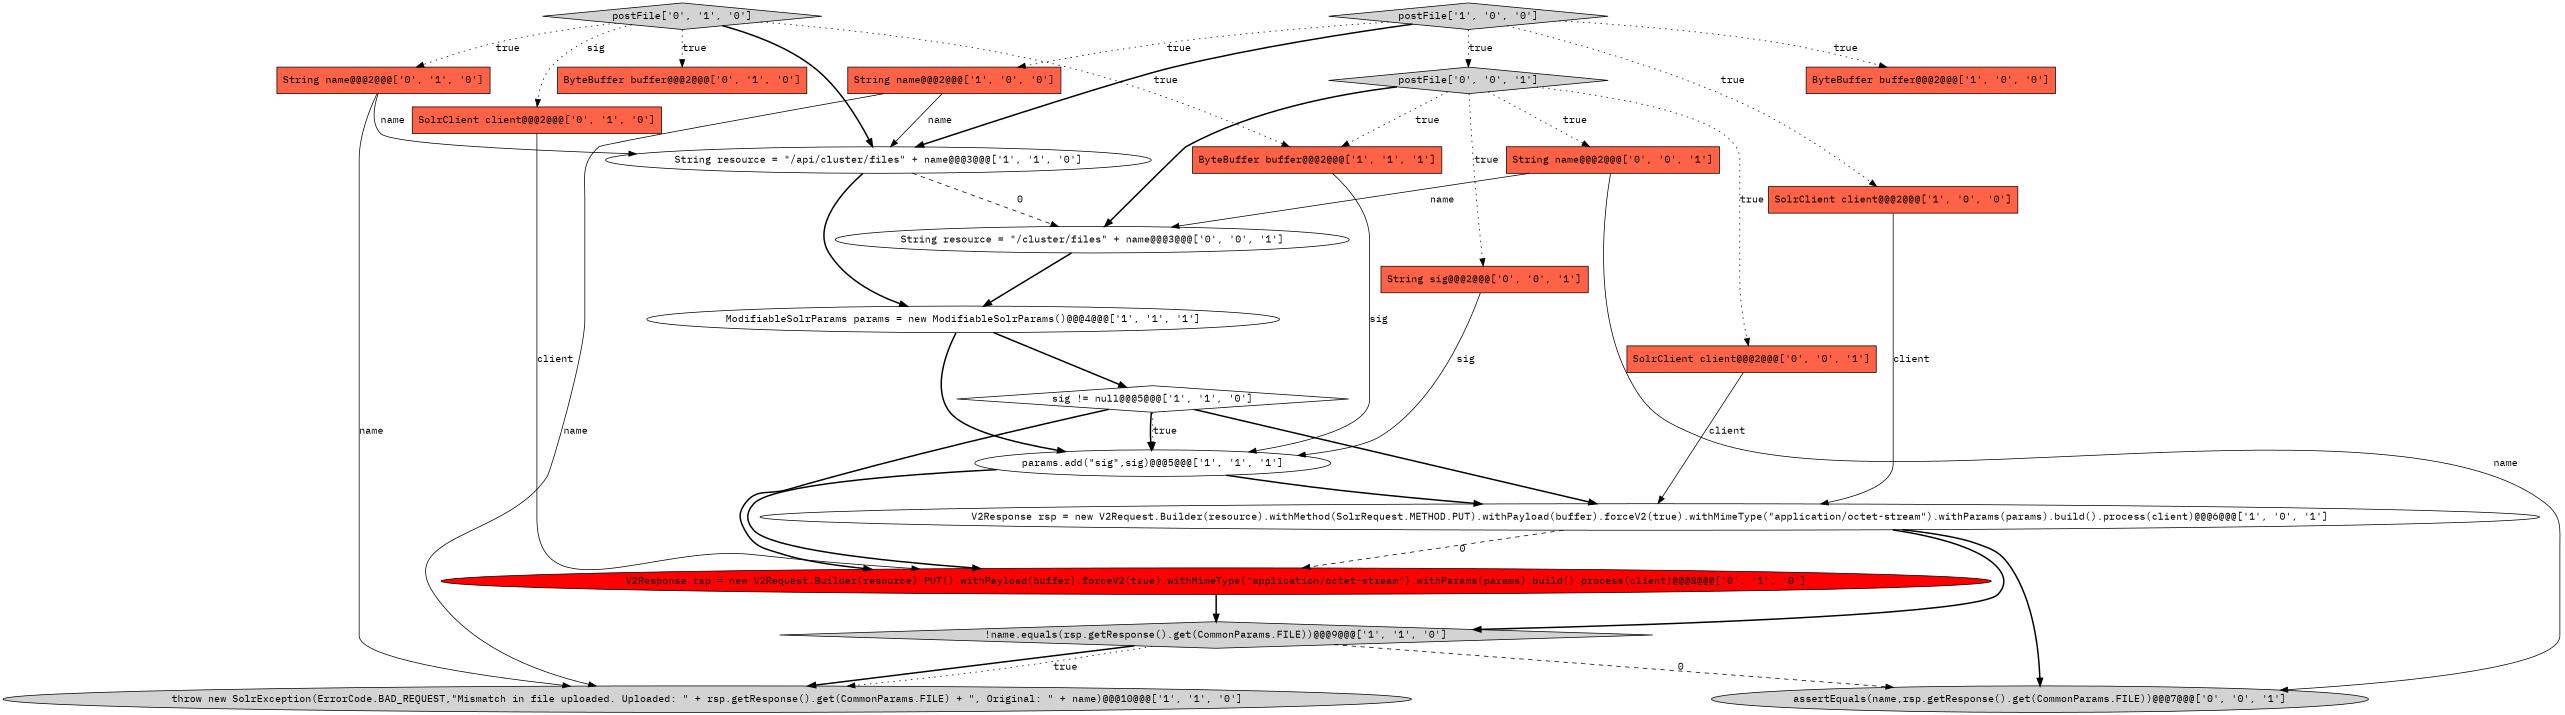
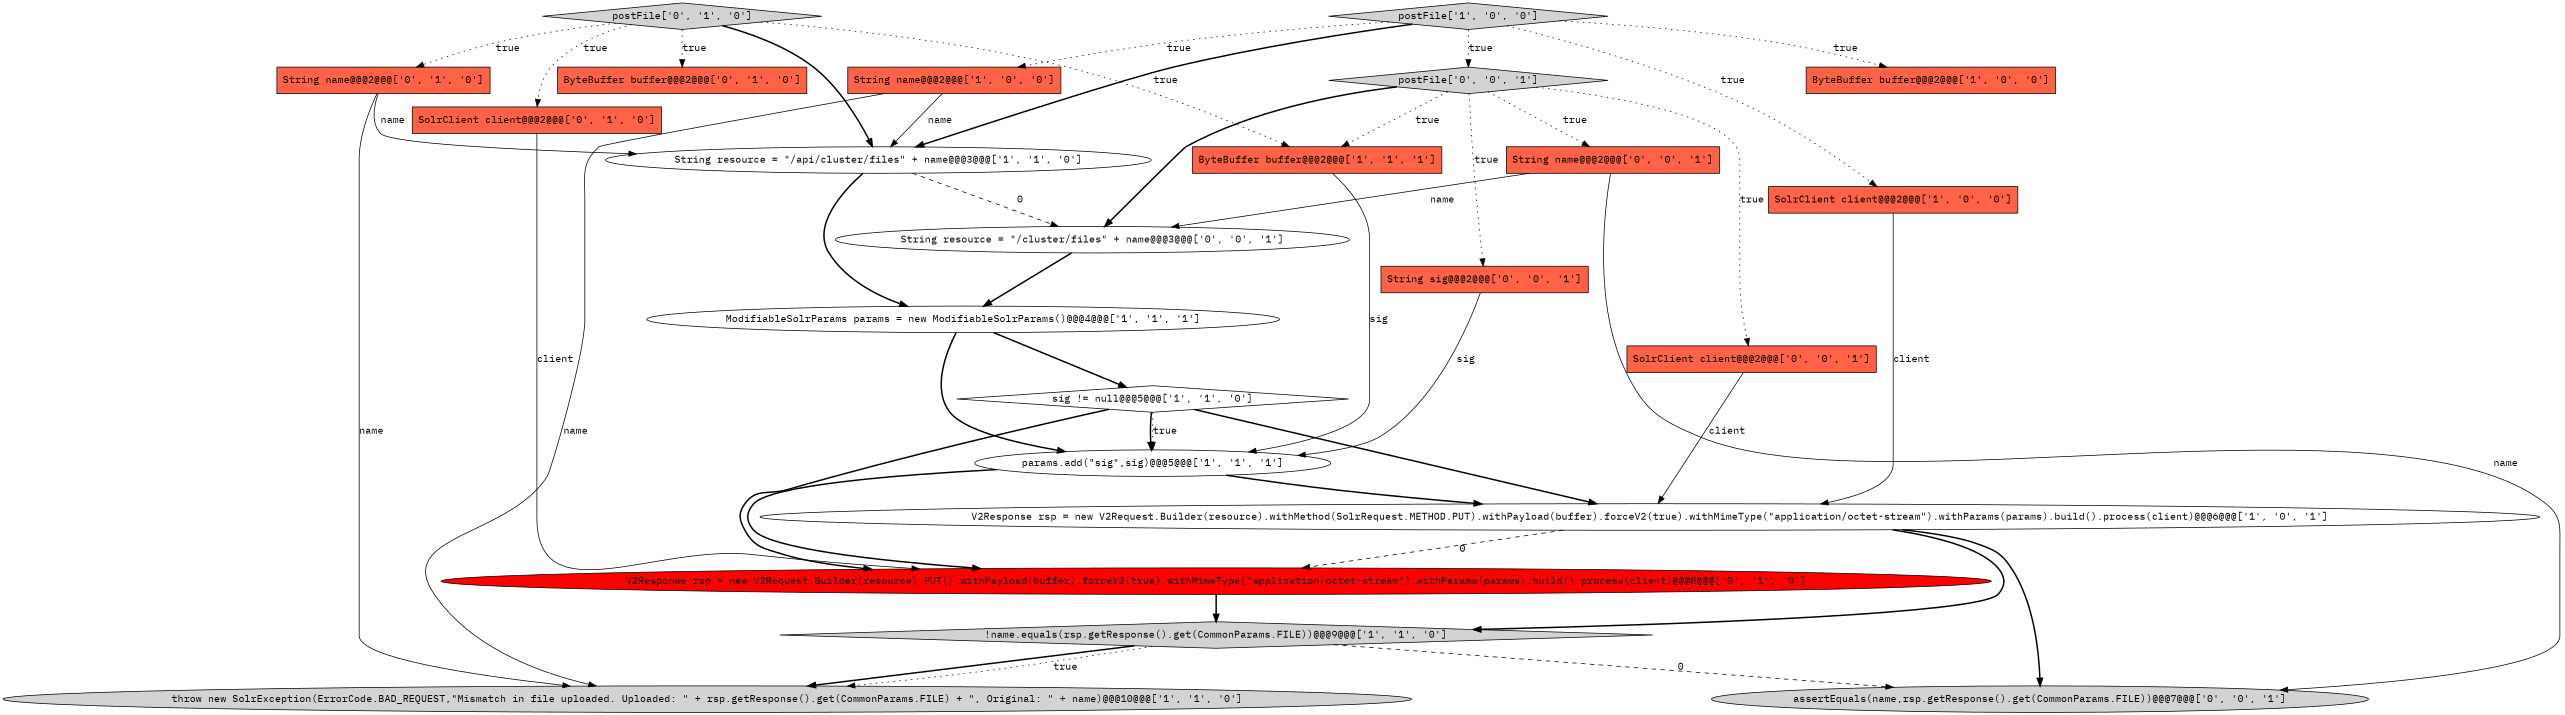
(596, 48) -> (596, 48)
